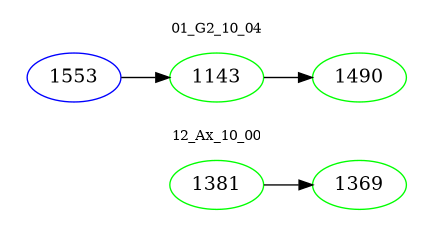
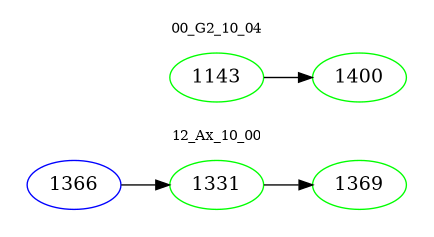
(217, 29) -> (217, 29)
(74, 78) -> none
(359, 78) -> (359, 78)
none -> (74, 185)
(217, 185) -> (217, 185)
